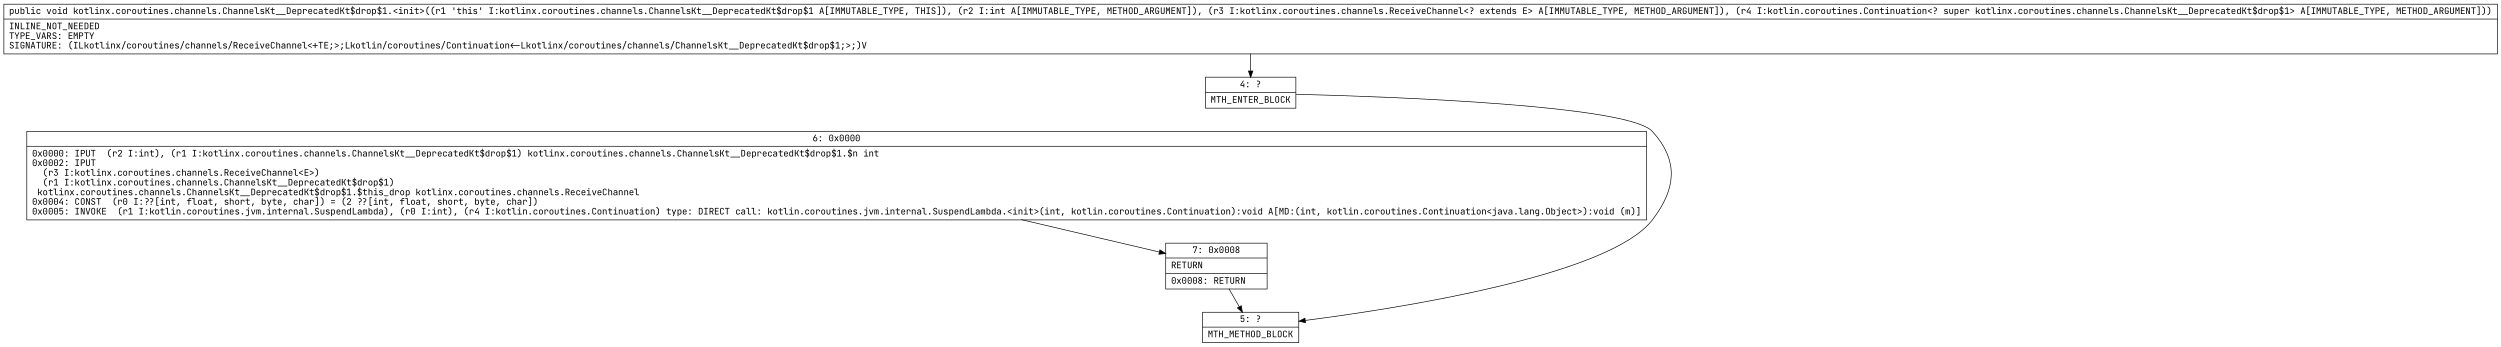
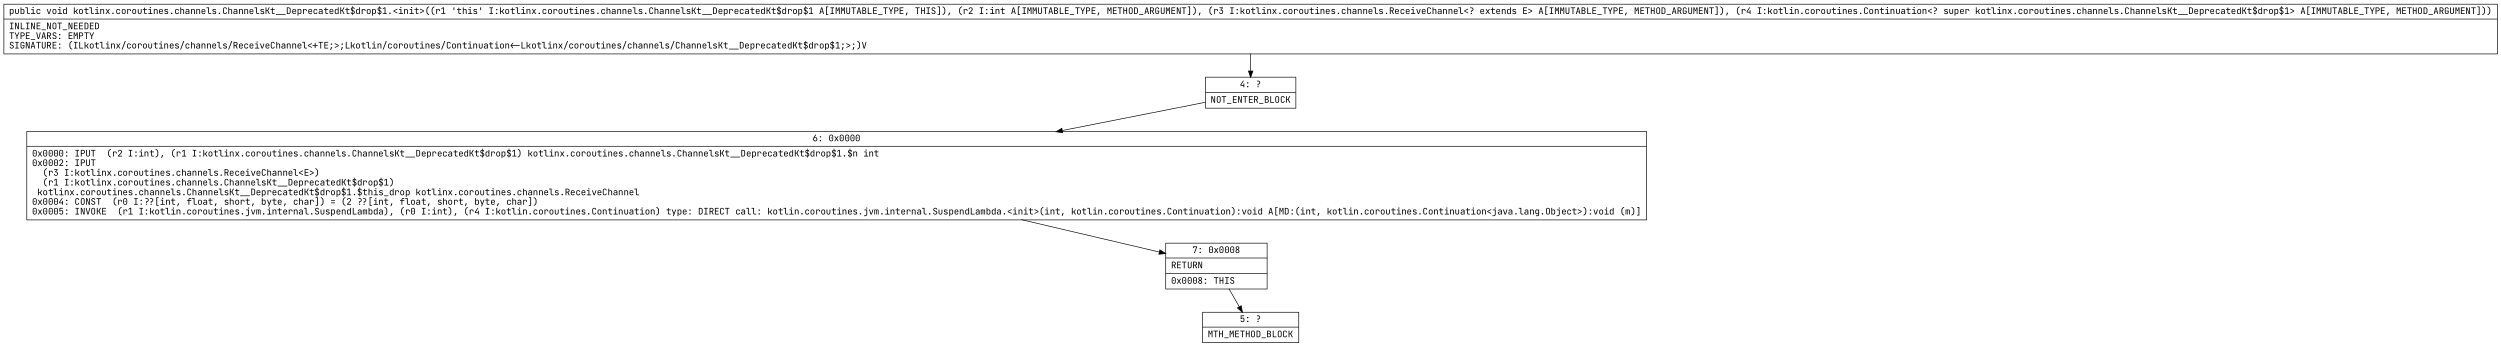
(1251, 100) -> (1251, 100)
(1671, 178) -> (1134, 116)
(1216, 281) -> (1211, 281)
